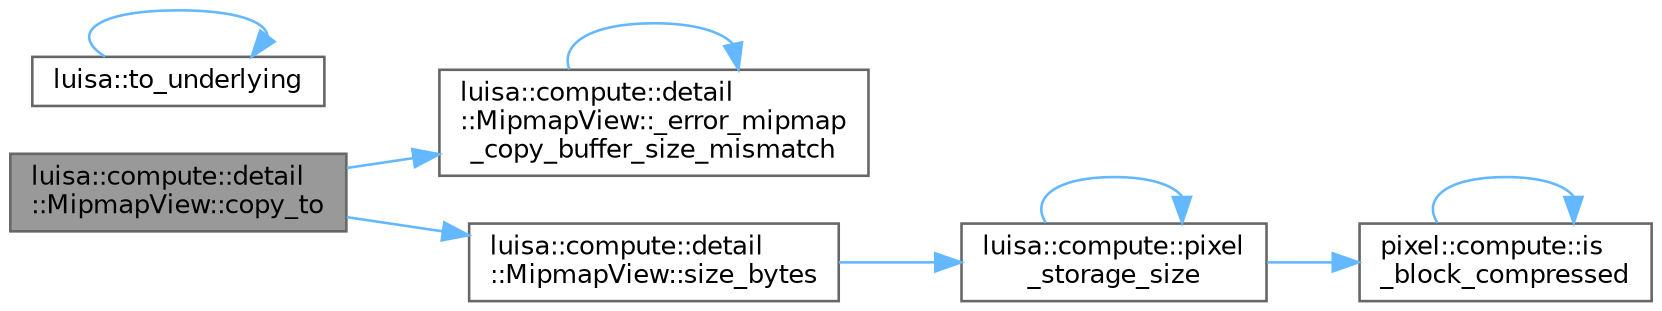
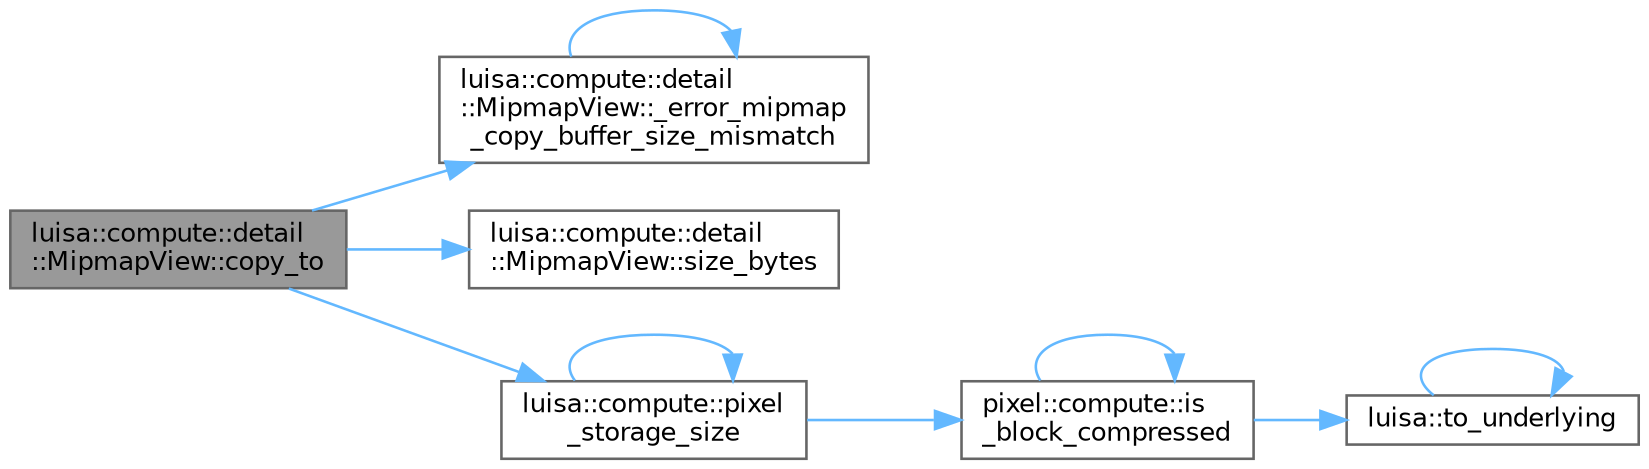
(887, 262) -> (404, 330)
none -> (1287, 420)
